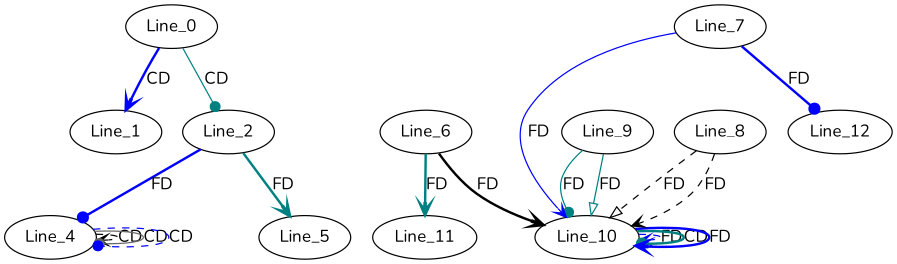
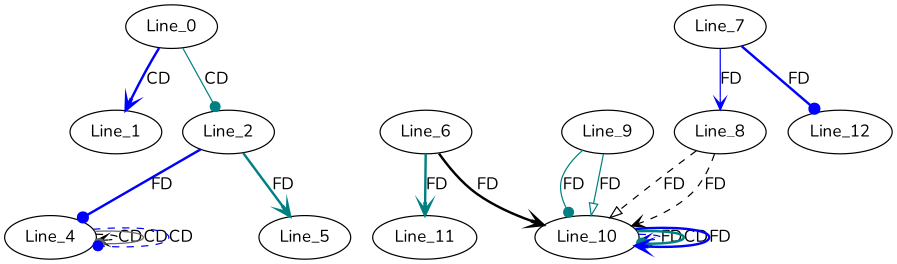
(548, 87) -> (720, 73)
